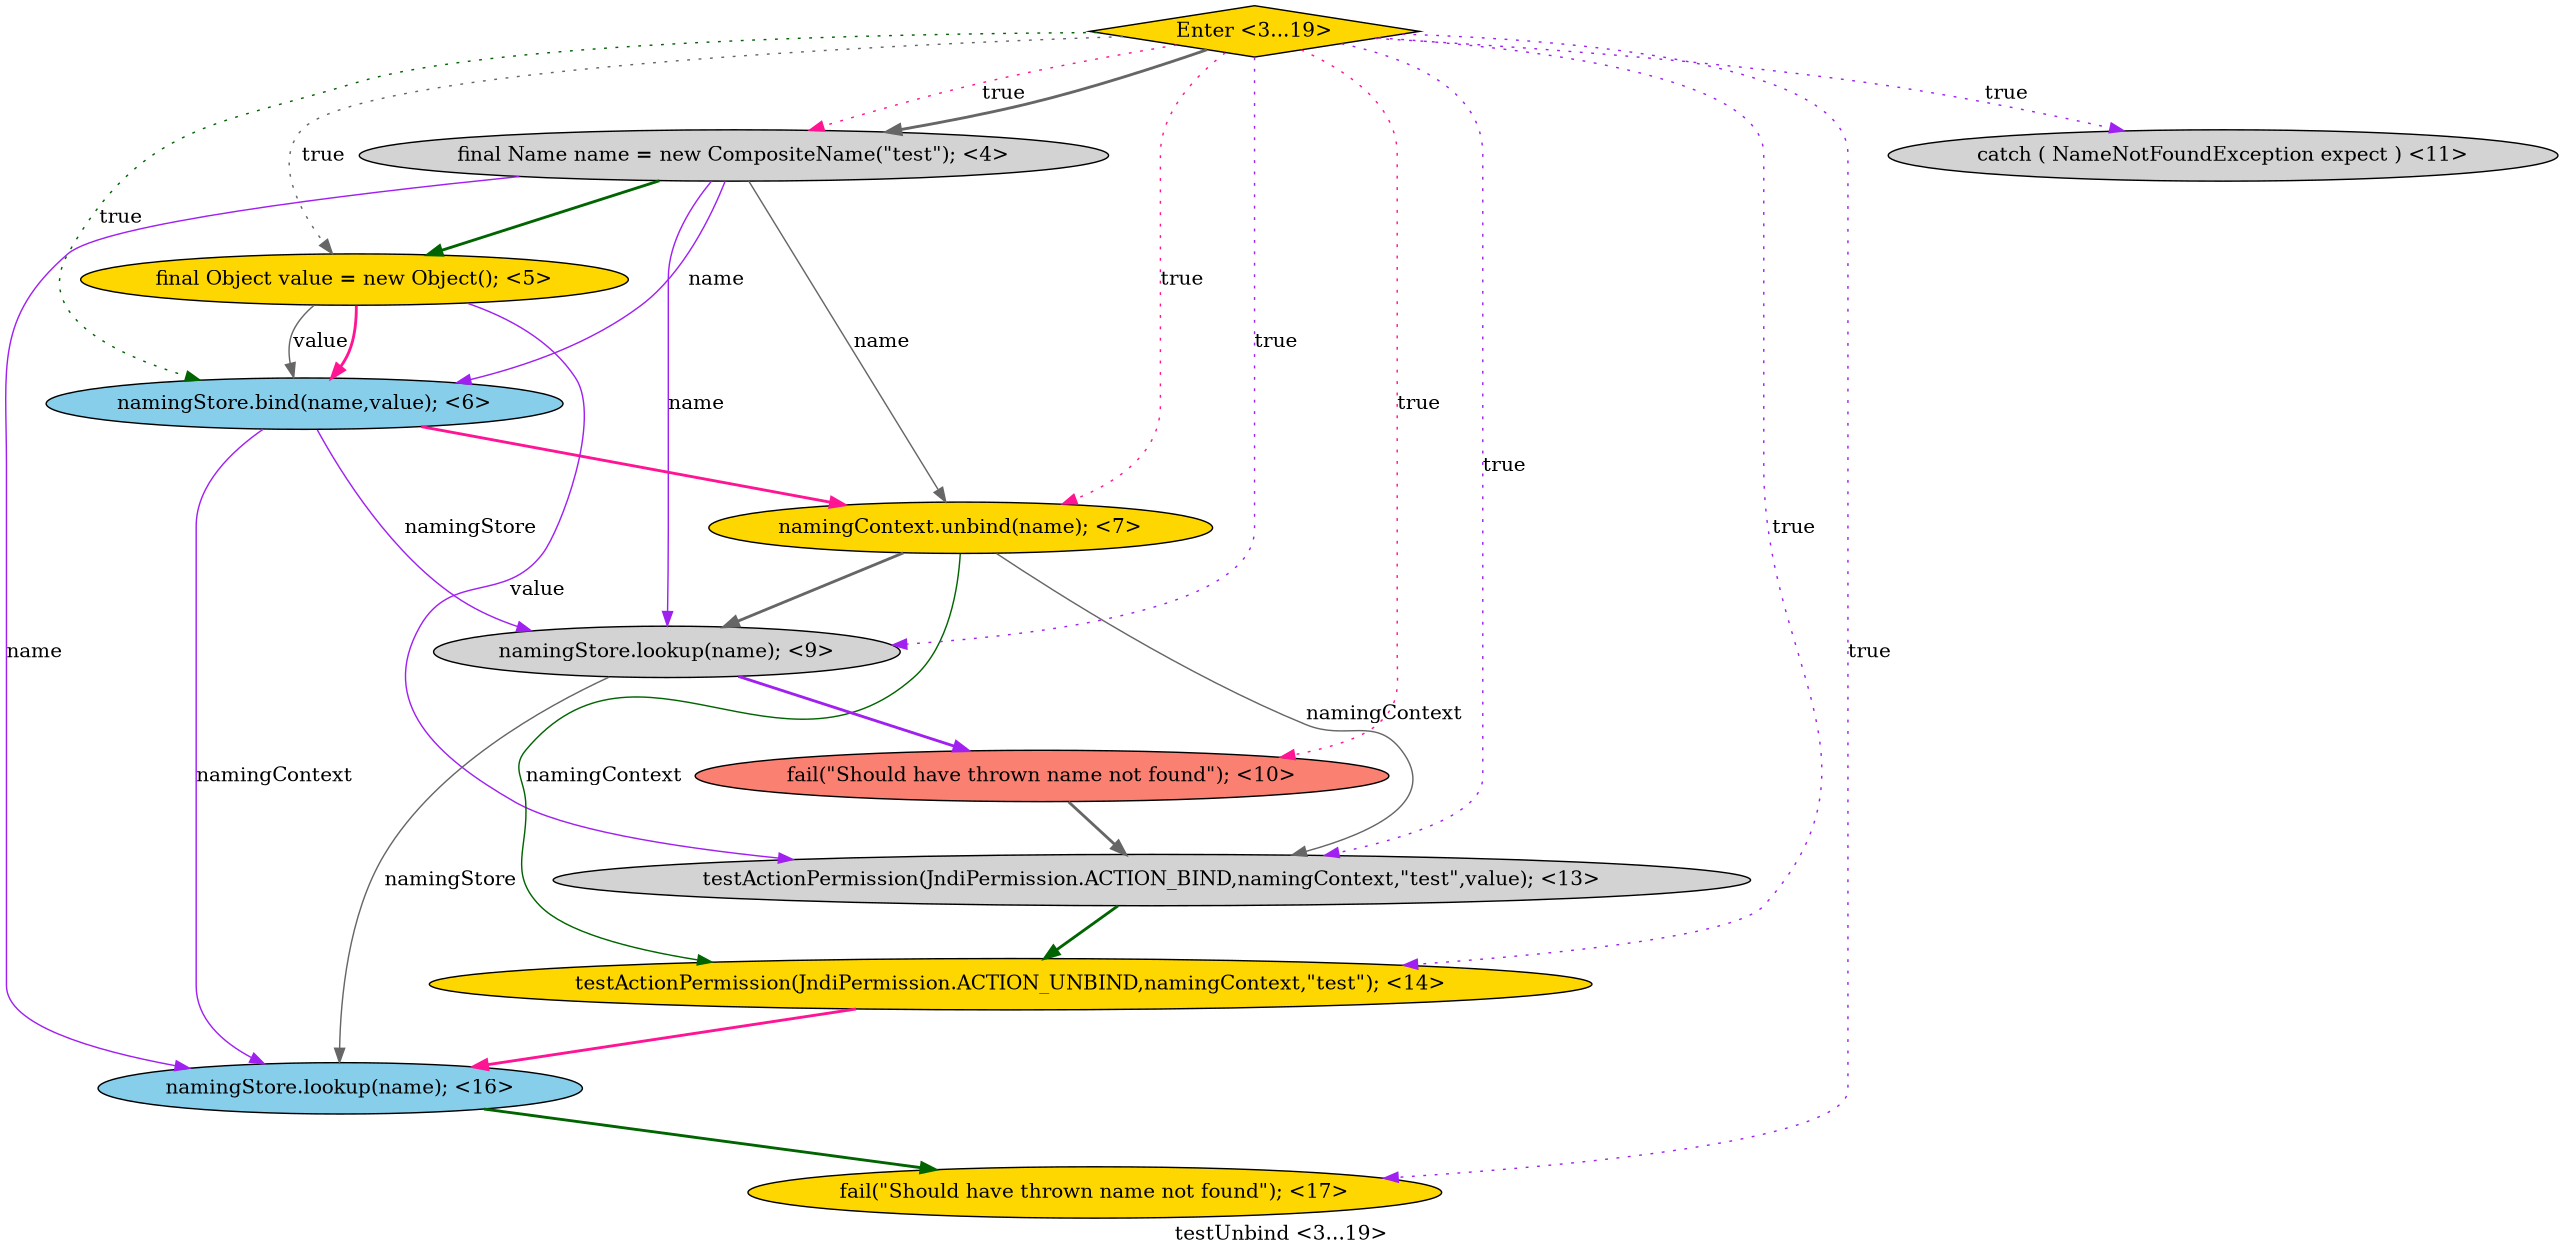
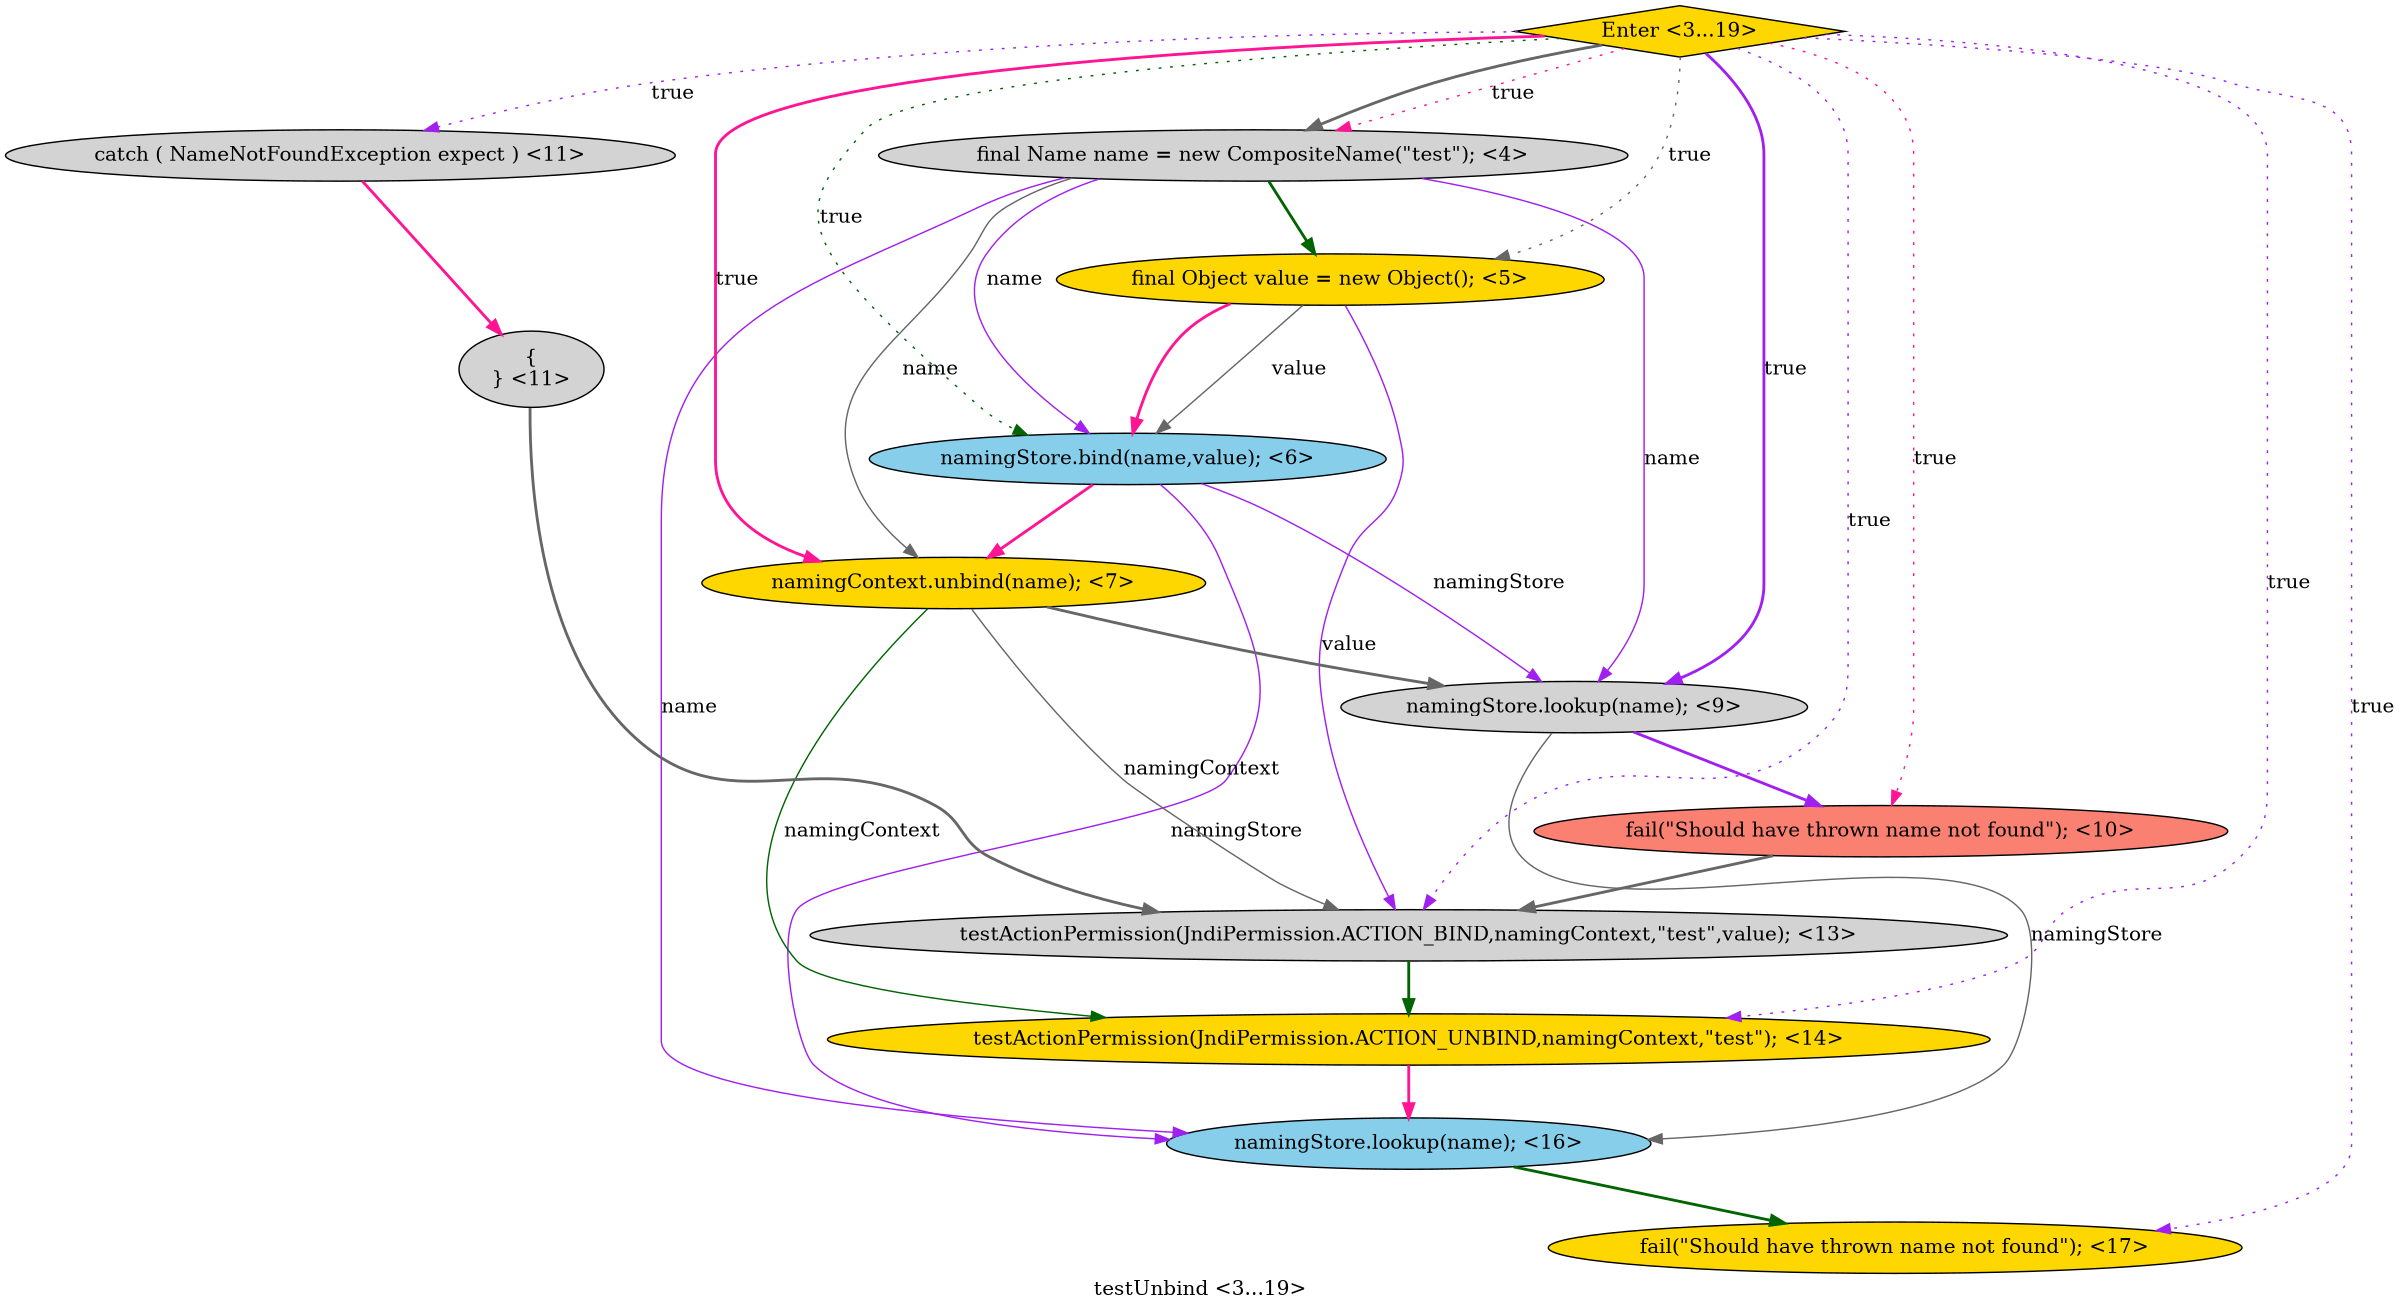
(1160, 284) -> (898, 84)
none -> (532, 369)
(1255, 486) -> (1764, 376)
(275, 776) -> (1237, 831)
